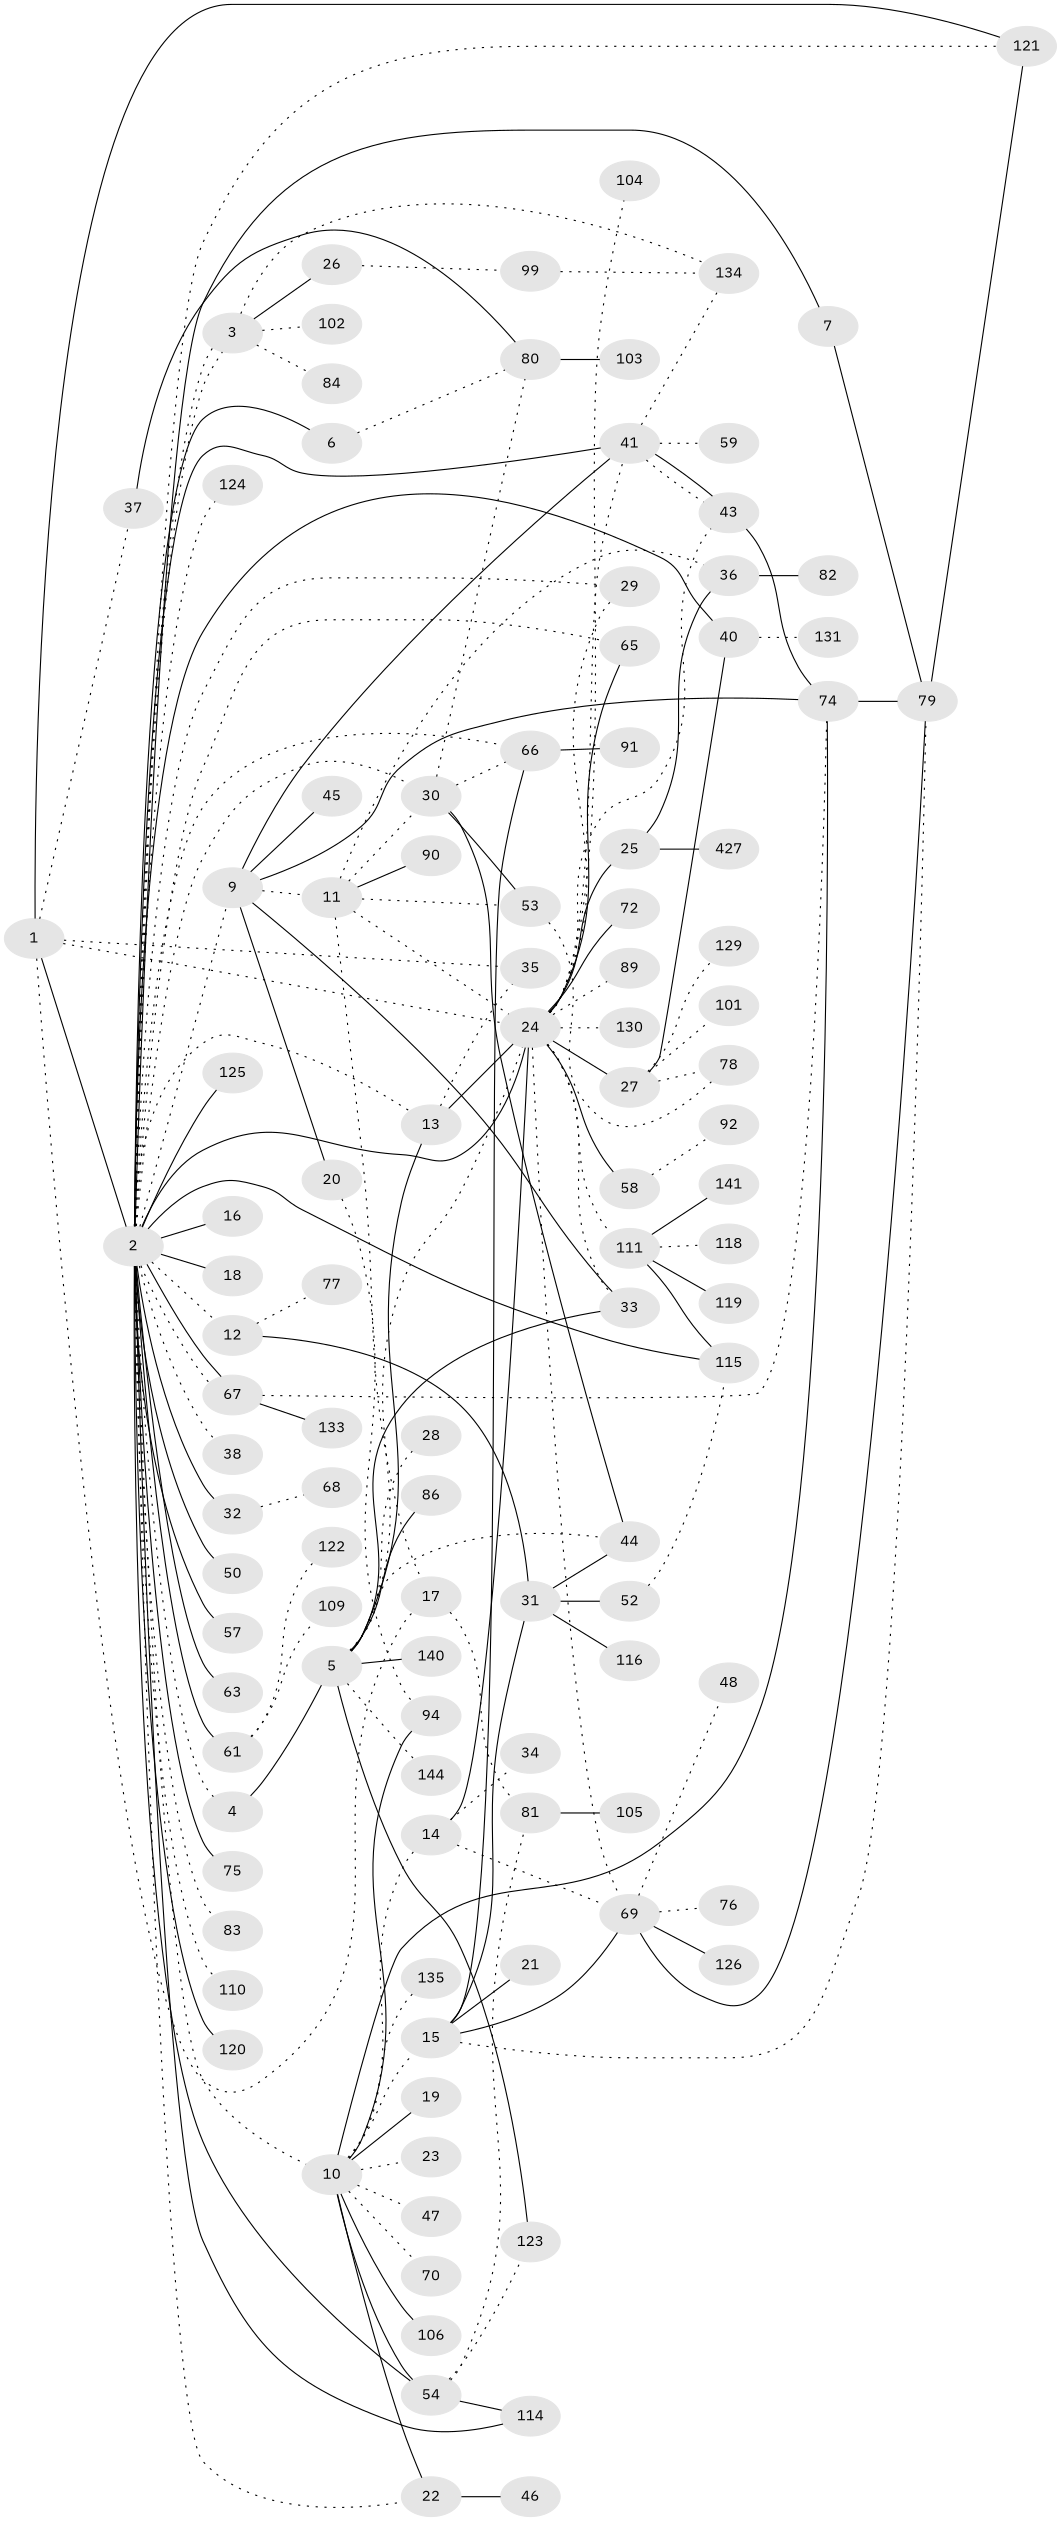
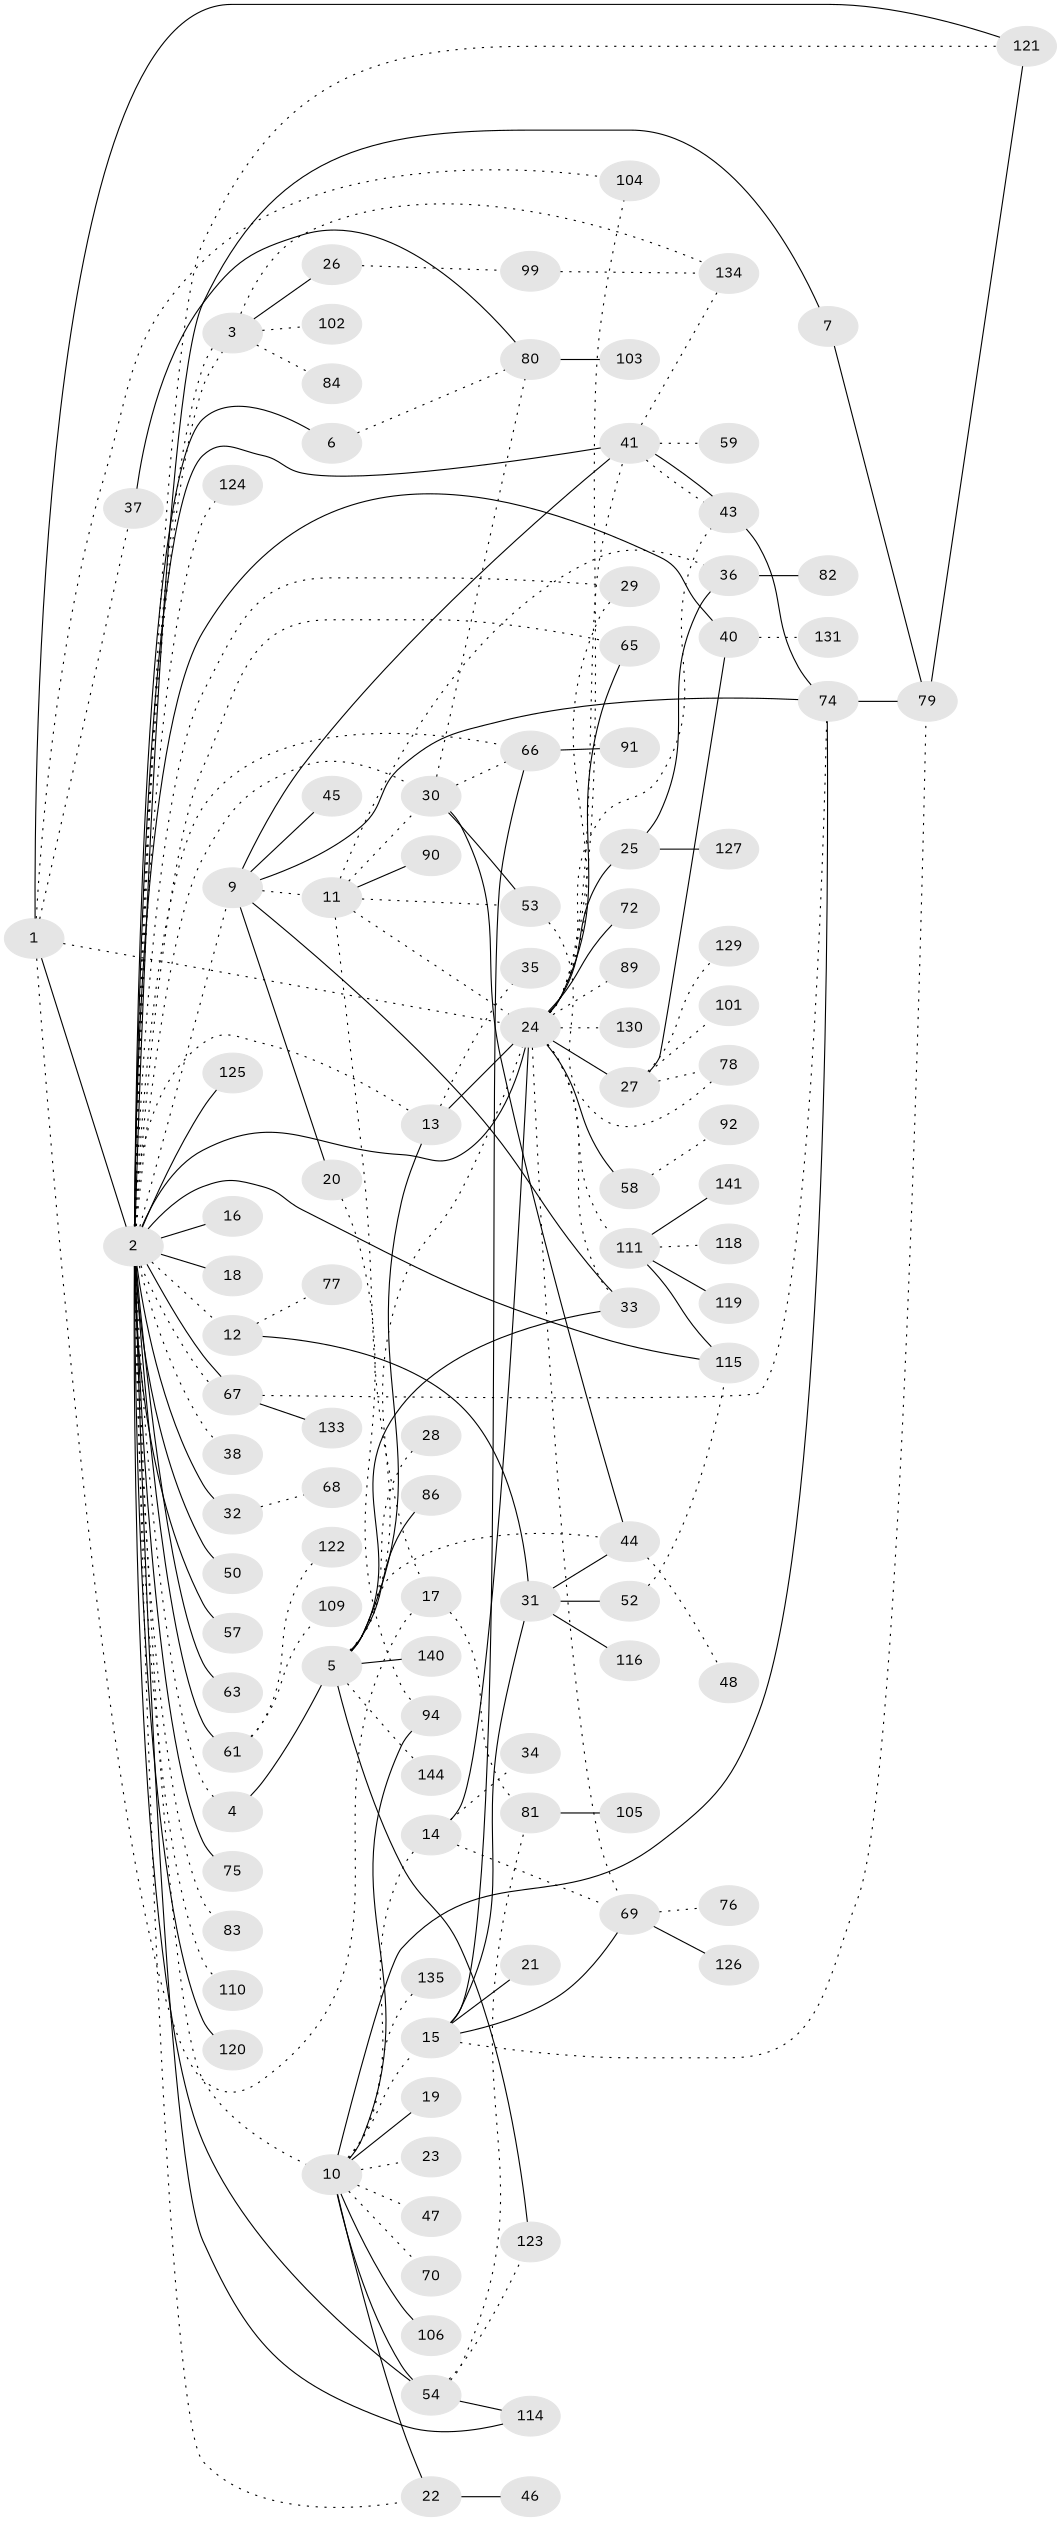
(729, 849) -> (729, 849)
(282, 953) -> (132, 374)
(870, 1440) -> none
(679, 1799) -> (686, 1609)
